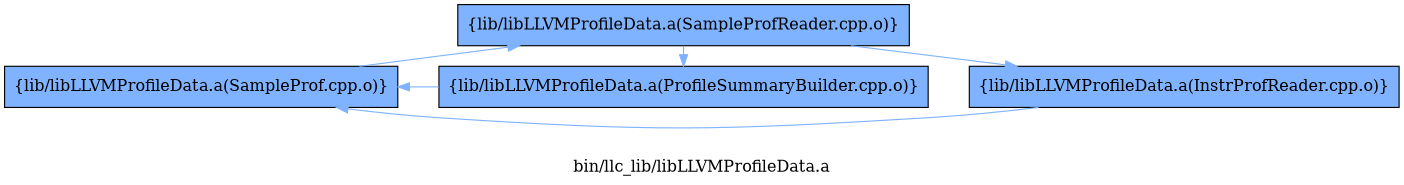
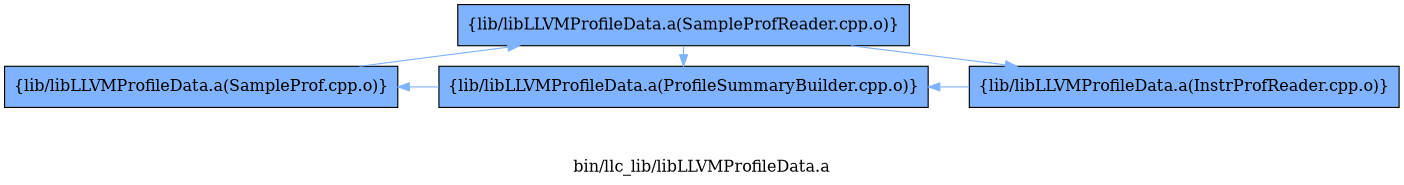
(693, 128) -> (954, 87)
